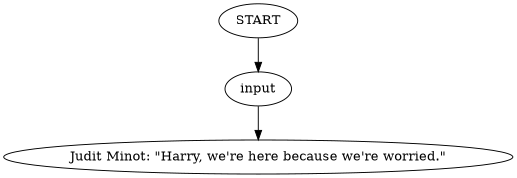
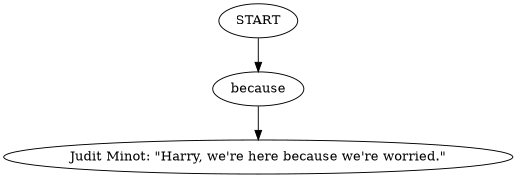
(258, 89) -> (258, 89)
